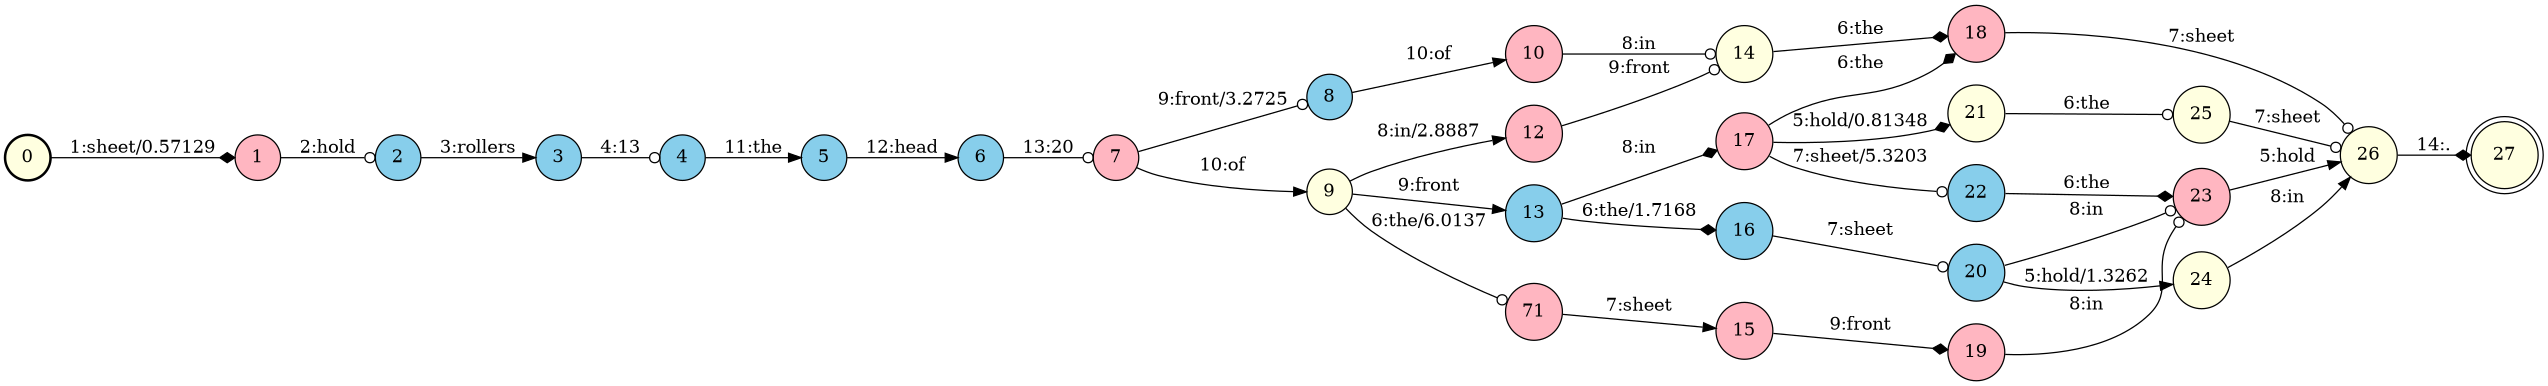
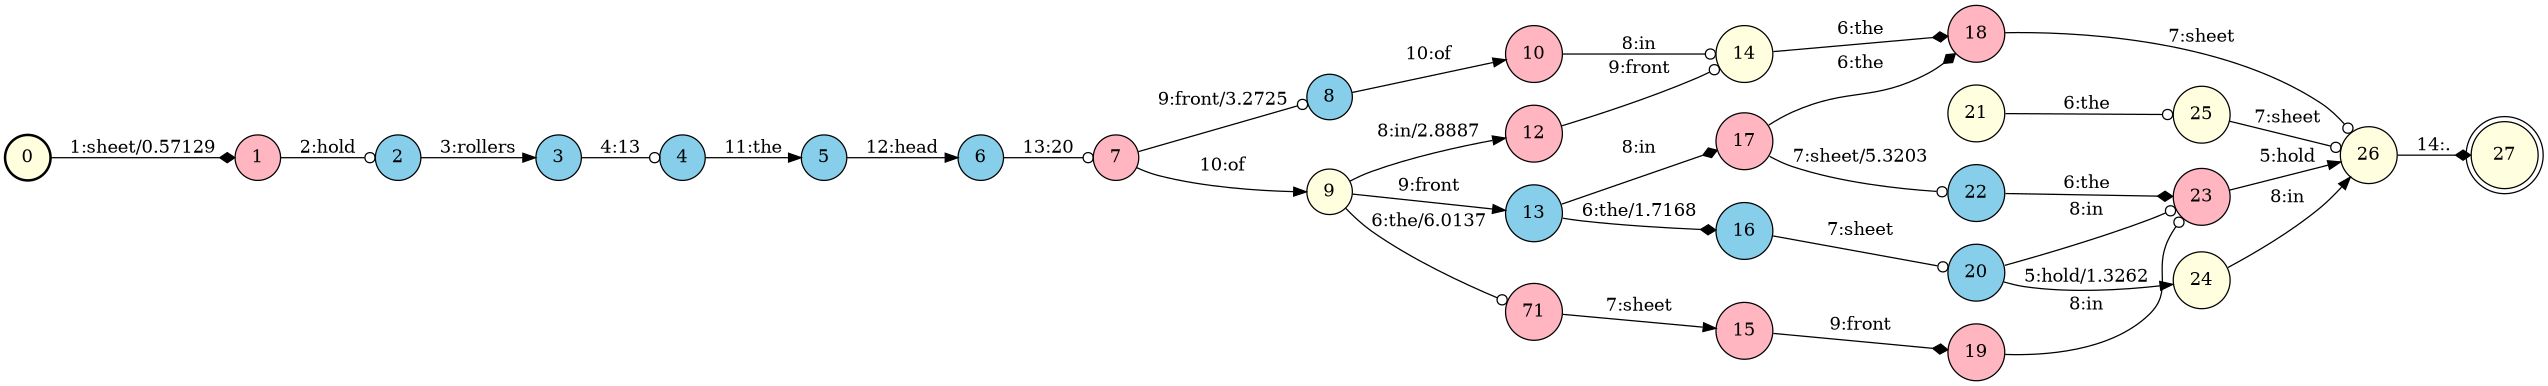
(1855, 141) -> none
